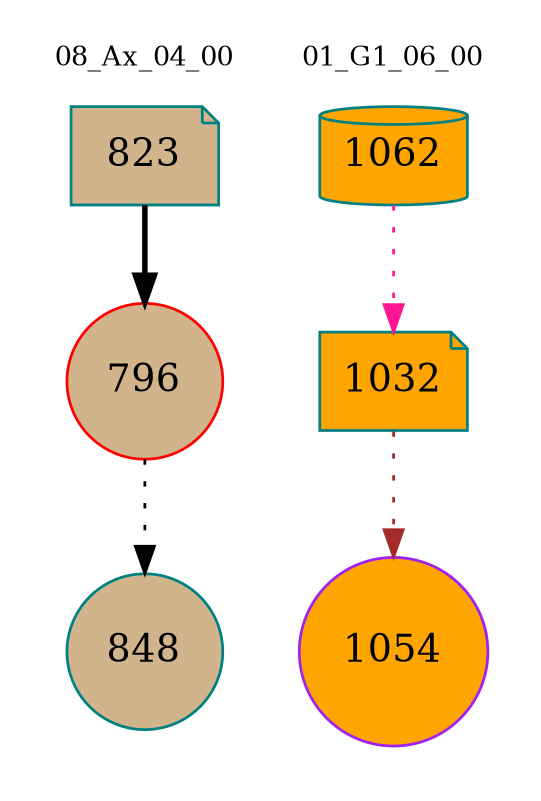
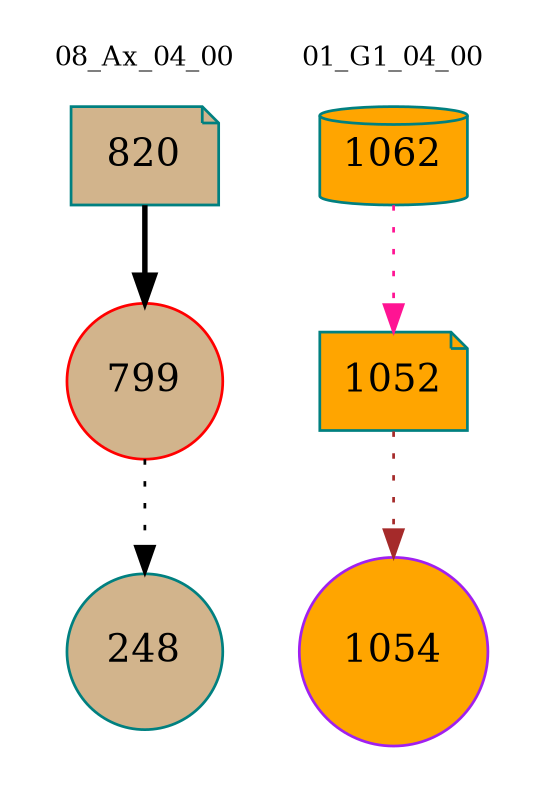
(394, 59) -> (394, 59)
(145, 156) -> (145, 156)
(145, 381) -> (145, 381)
(394, 381) -> (394, 381)
(145, 652) -> (145, 652)
